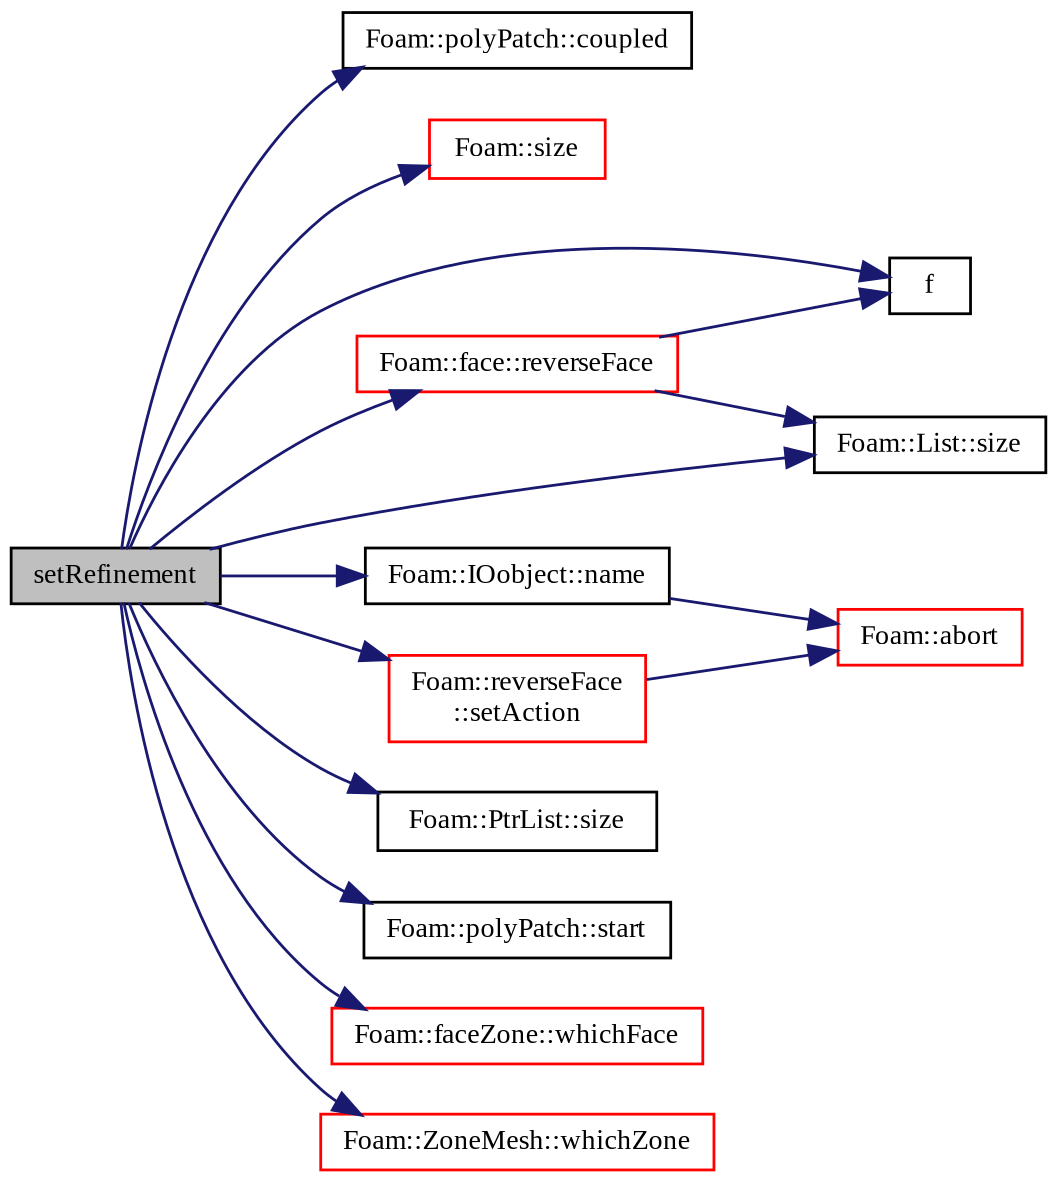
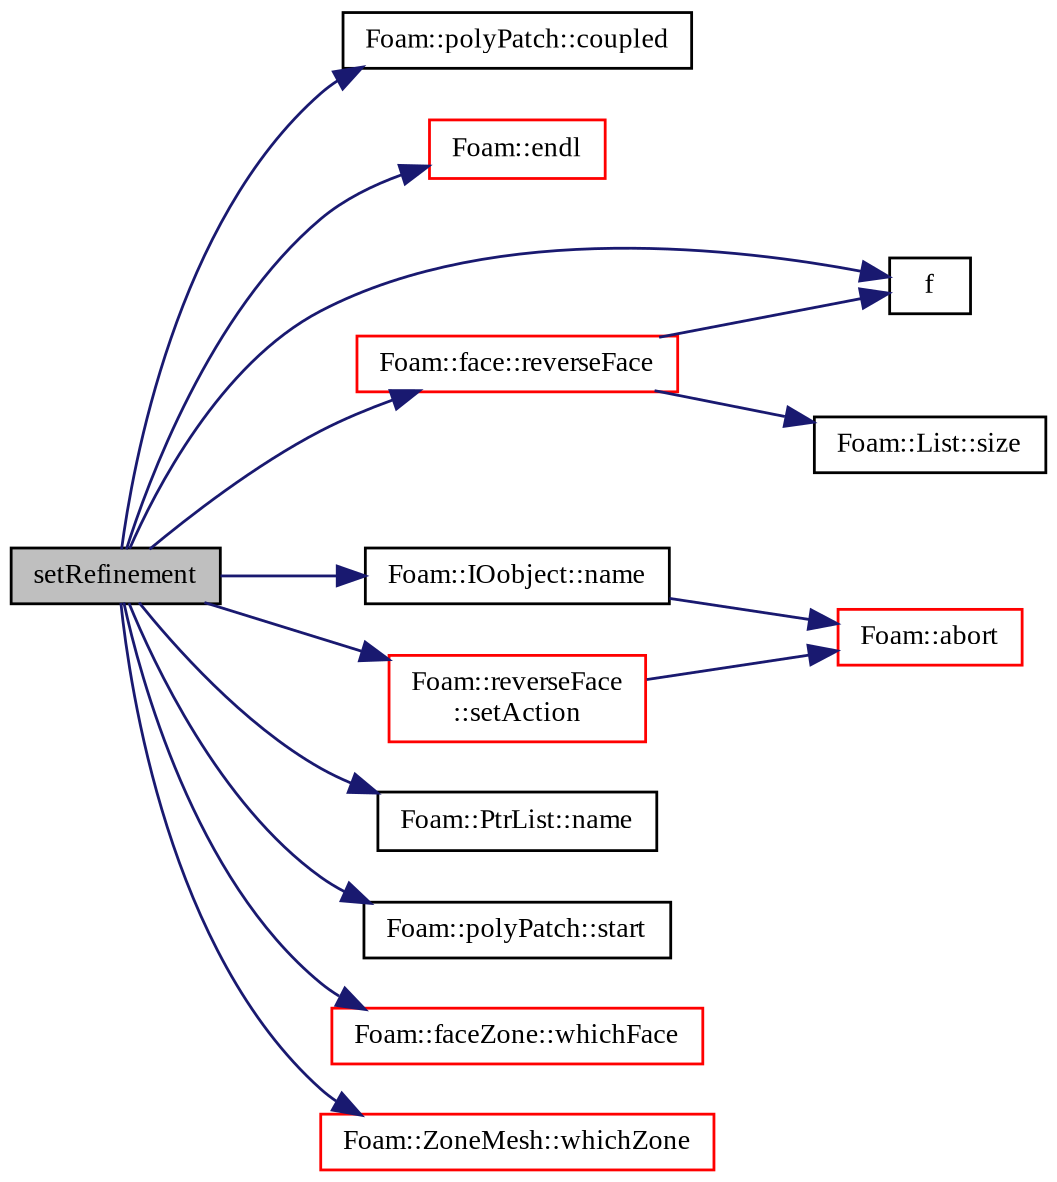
(517, 149) -> (517, 149)
(496, 494) -> none
(517, 821) -> (517, 821)
